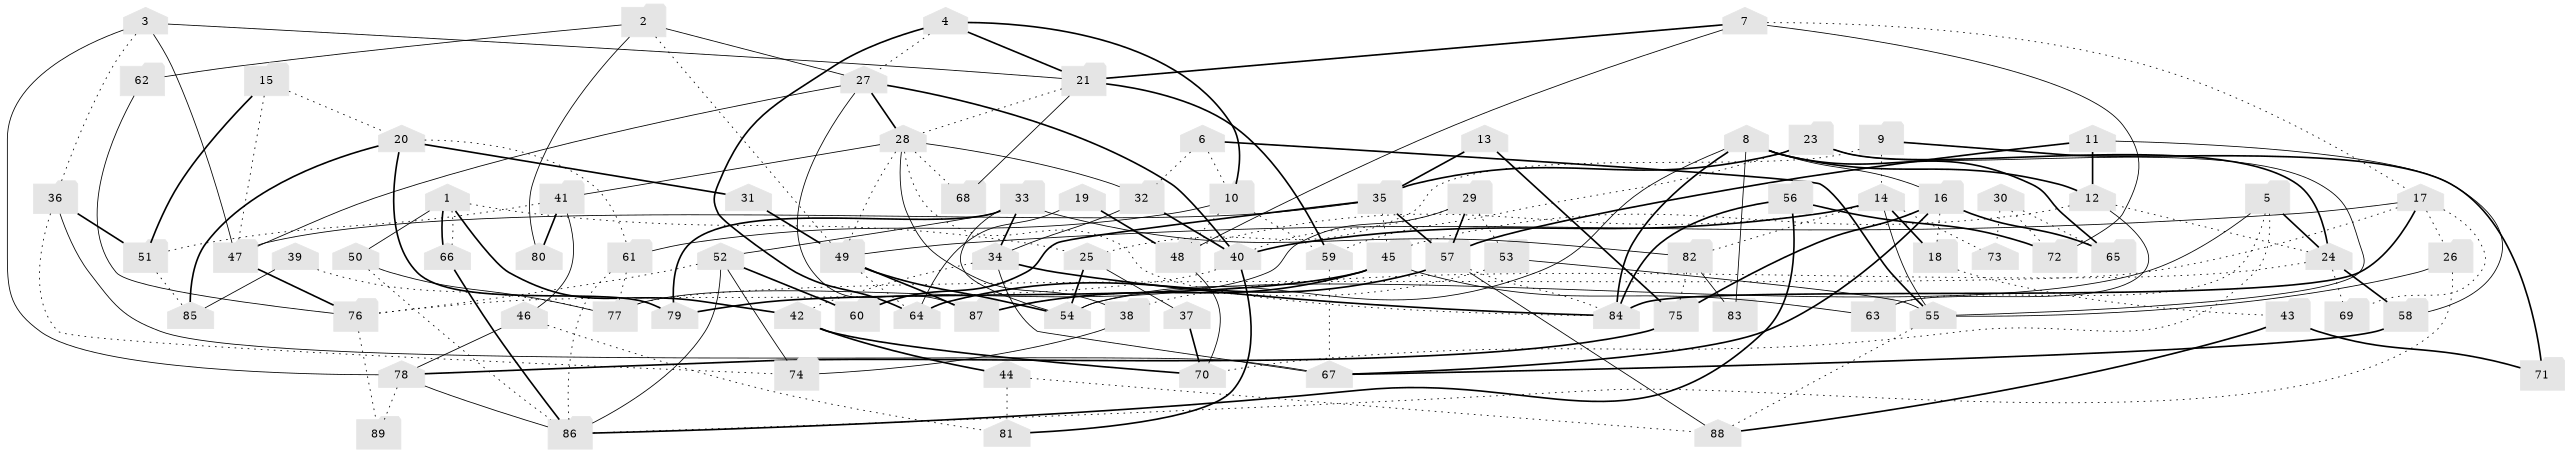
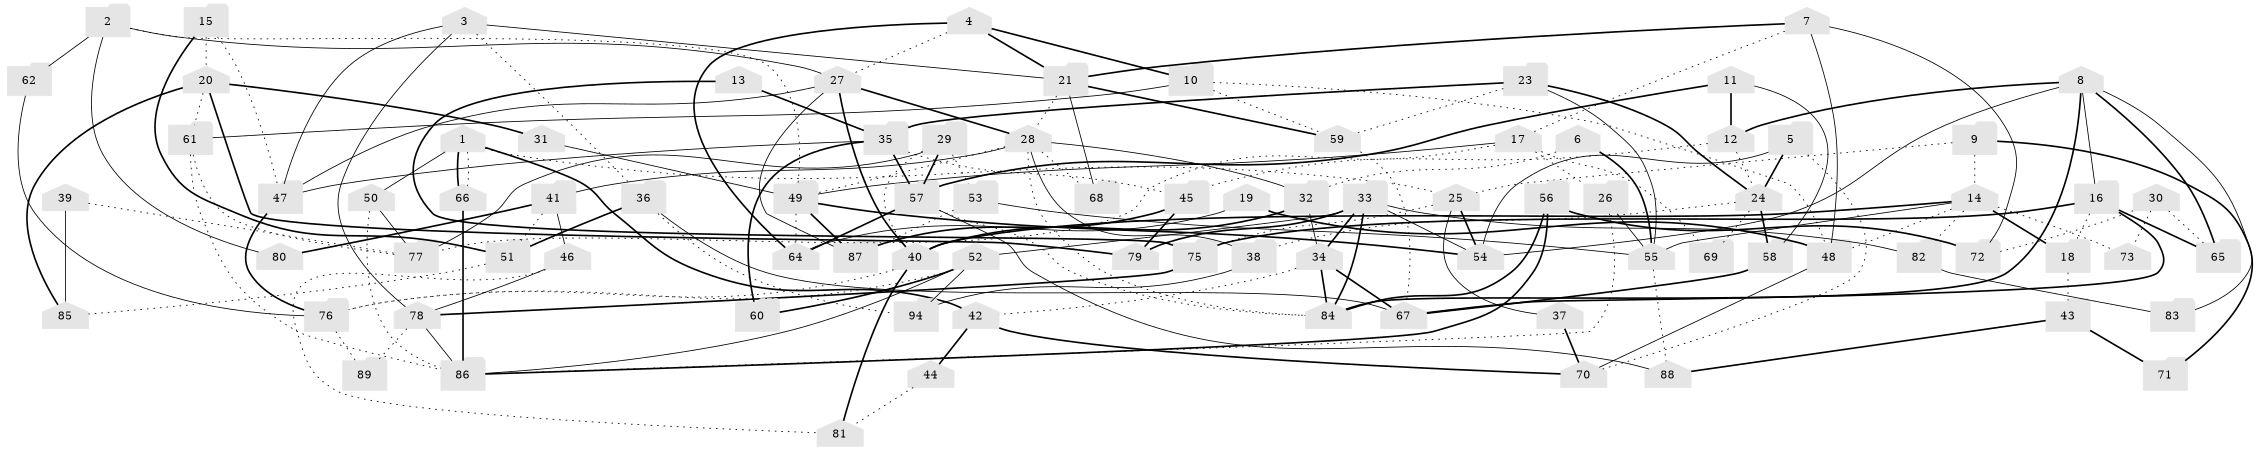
(1217, 168) -> none
(794, 227) -> (659, 167)
(1683, 287) -> (1325, 224)
(2221, 289) -> (1354, 260)
(1873, 317) -> none
(1135, 346) -> (1364, 289)
(797, 375) -> (916, 317)
(1379, 407) -> none
